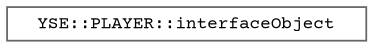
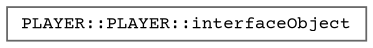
(187, 24) -> (187, 24)
